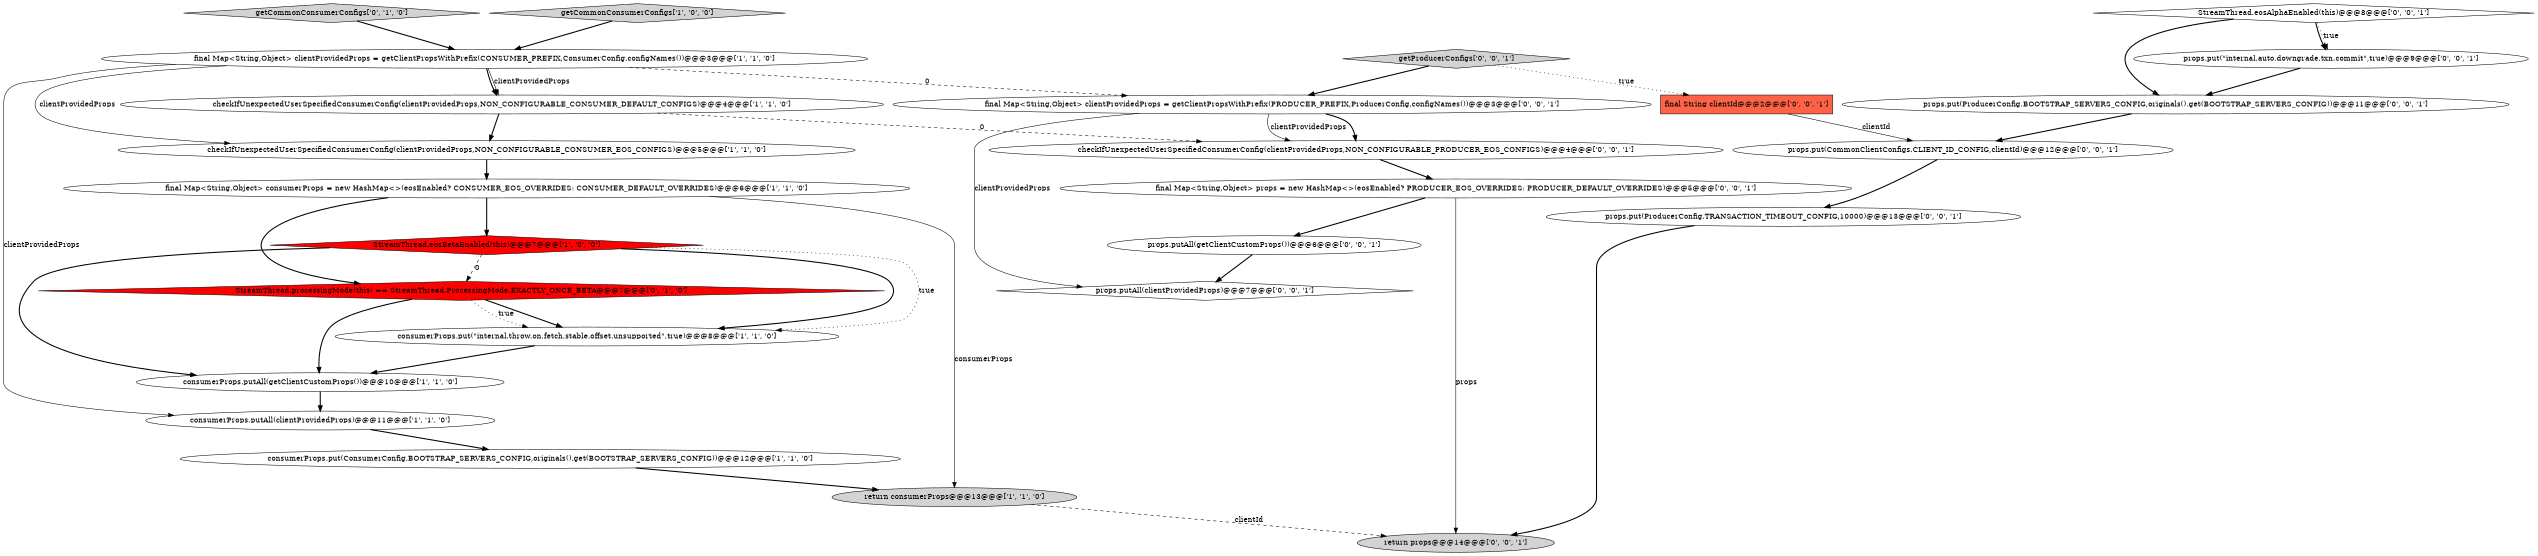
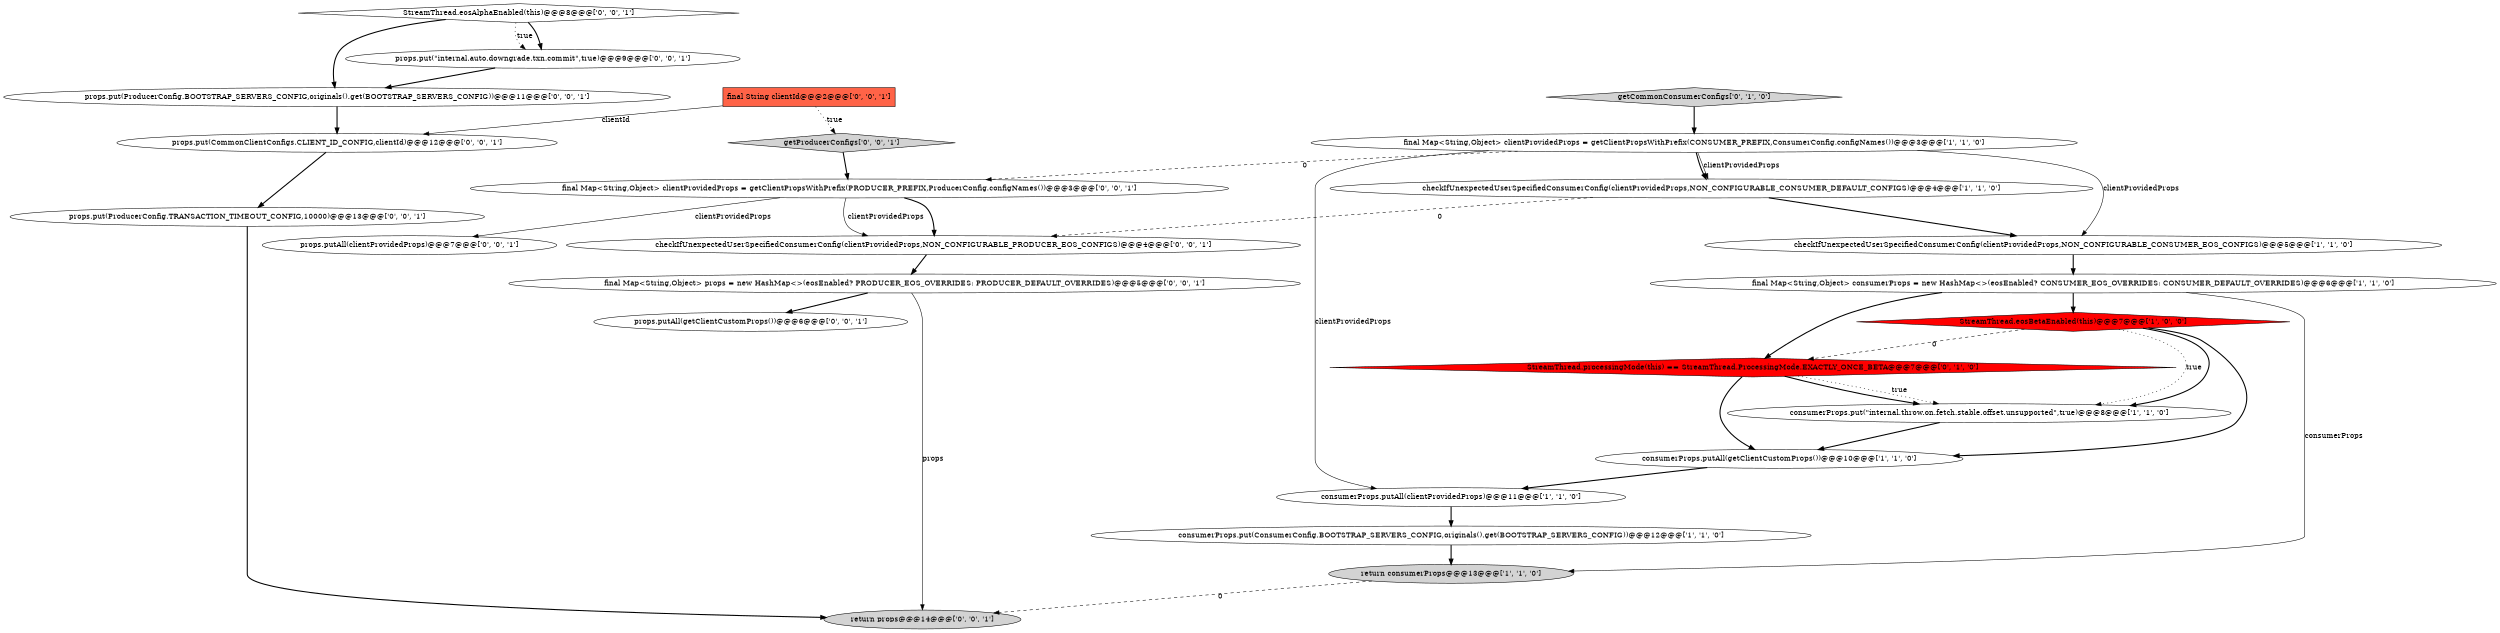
(637, 13) -> none
(1589, 80) -> (824, 118)
(1236, 267) -> none
(1205, 291) -> (409, 245)
(1249, 520) -> (1221, 597)
